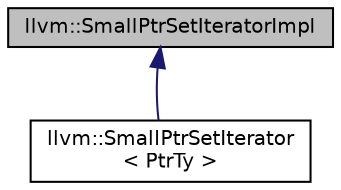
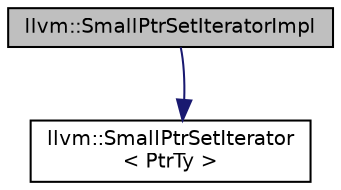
(157, 94) -> (184, 73)
